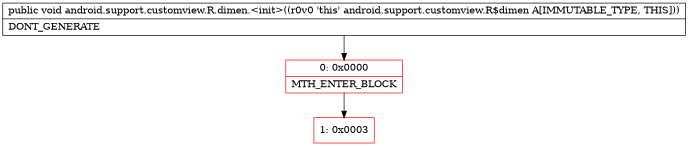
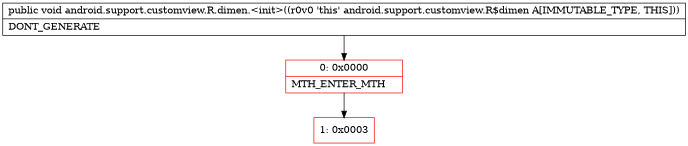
(344, 84) -> (338, 84)
